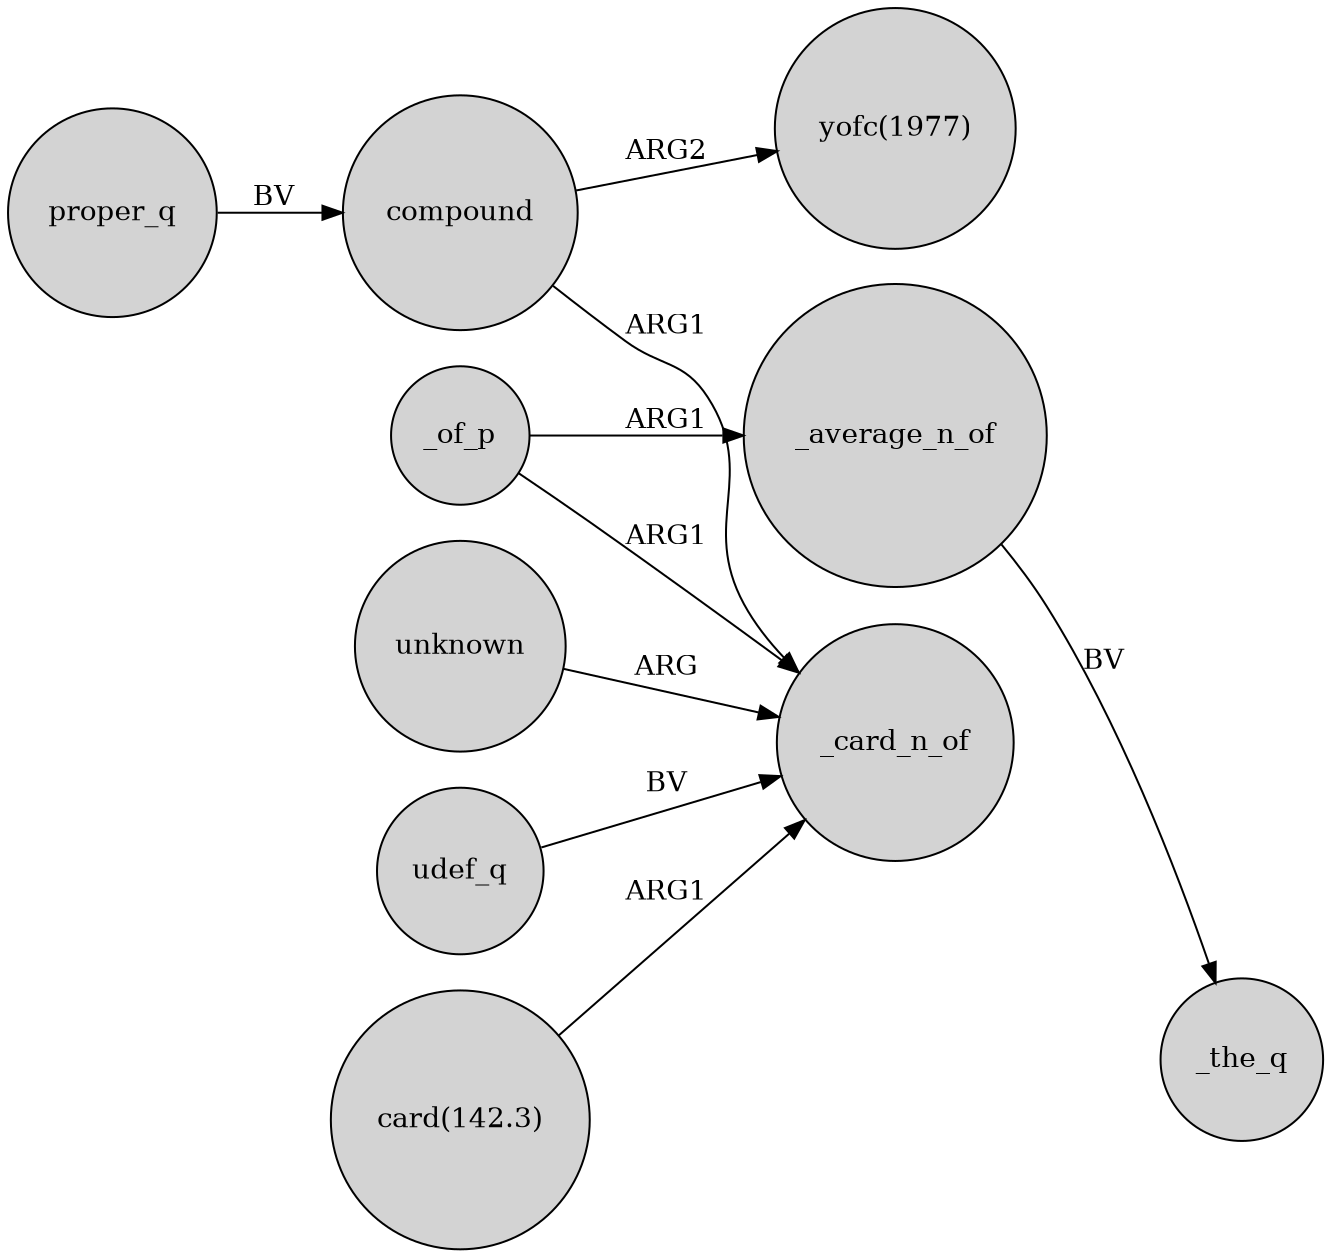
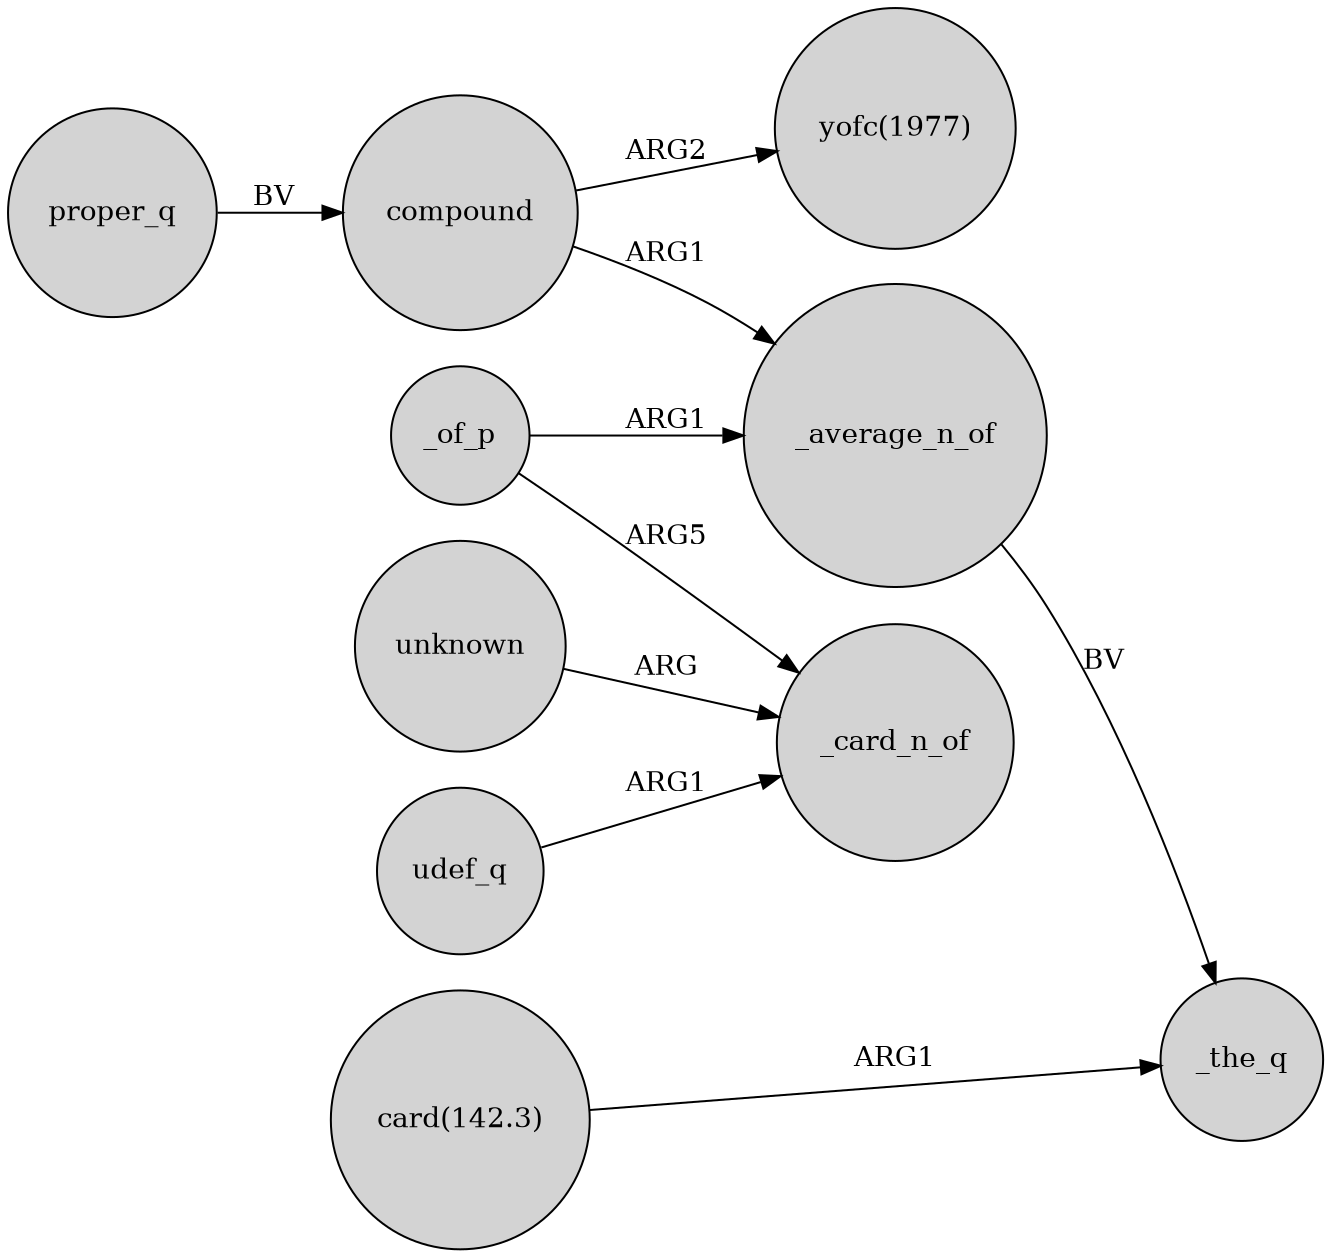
(728, 449) -> (668, 284)
(667, 537) -> (667, 537)
(667, 784) -> (667, 784)
(674, 935) -> (865, 1089)
